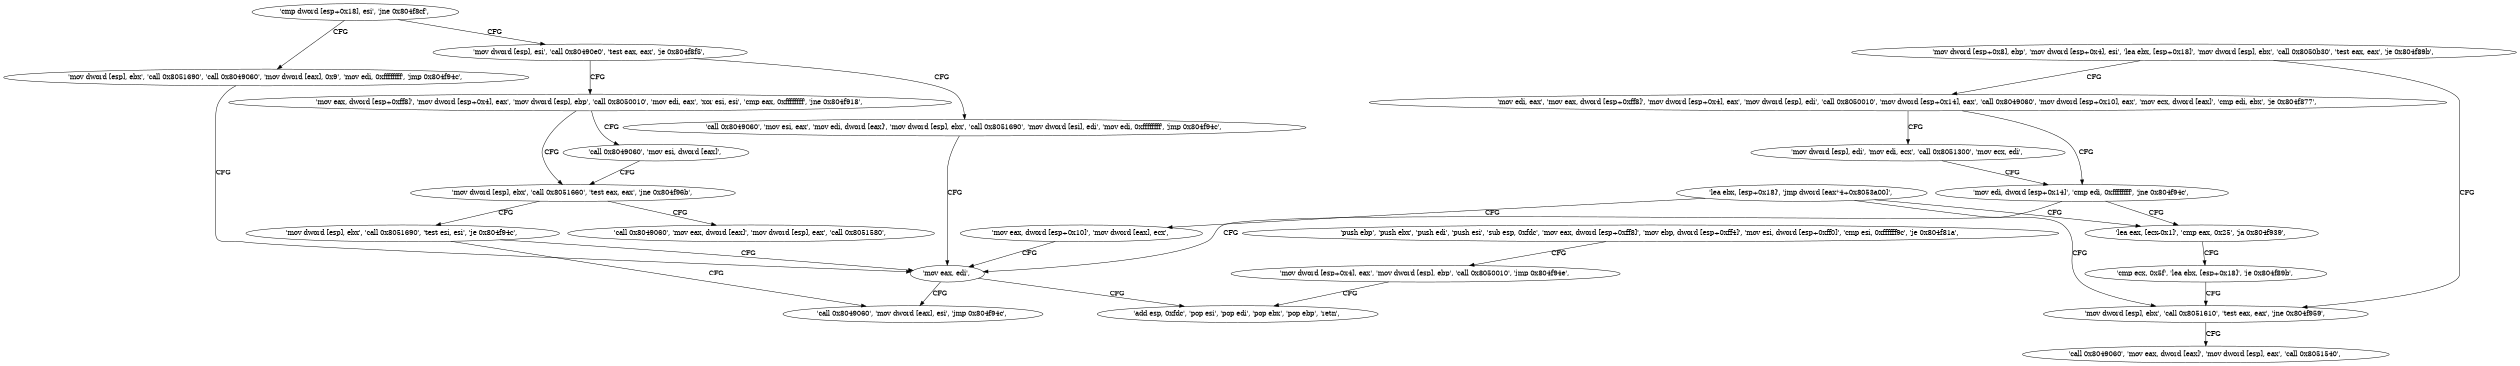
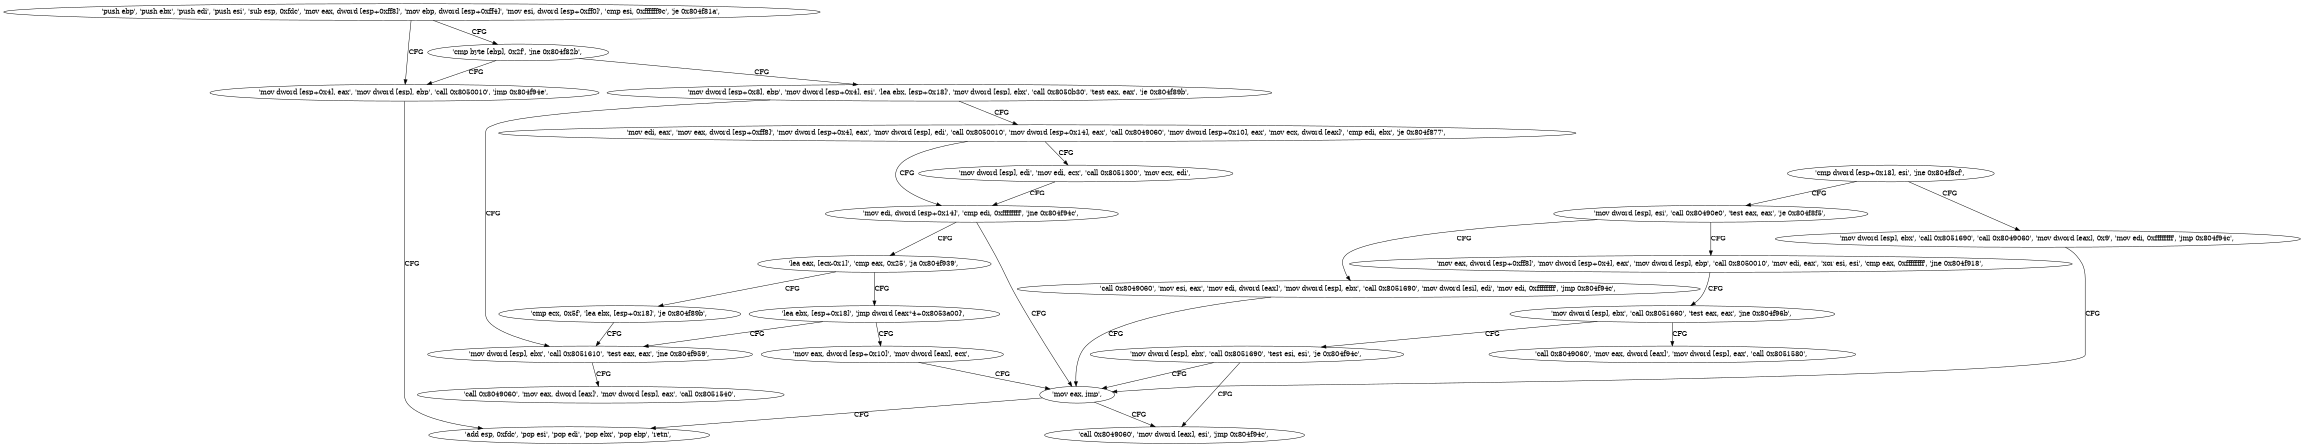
none -> (518, 52)
(656, 153) -> none
(2005, 212) -> (874, 287)
(947, 274) -> (1077, 395)
